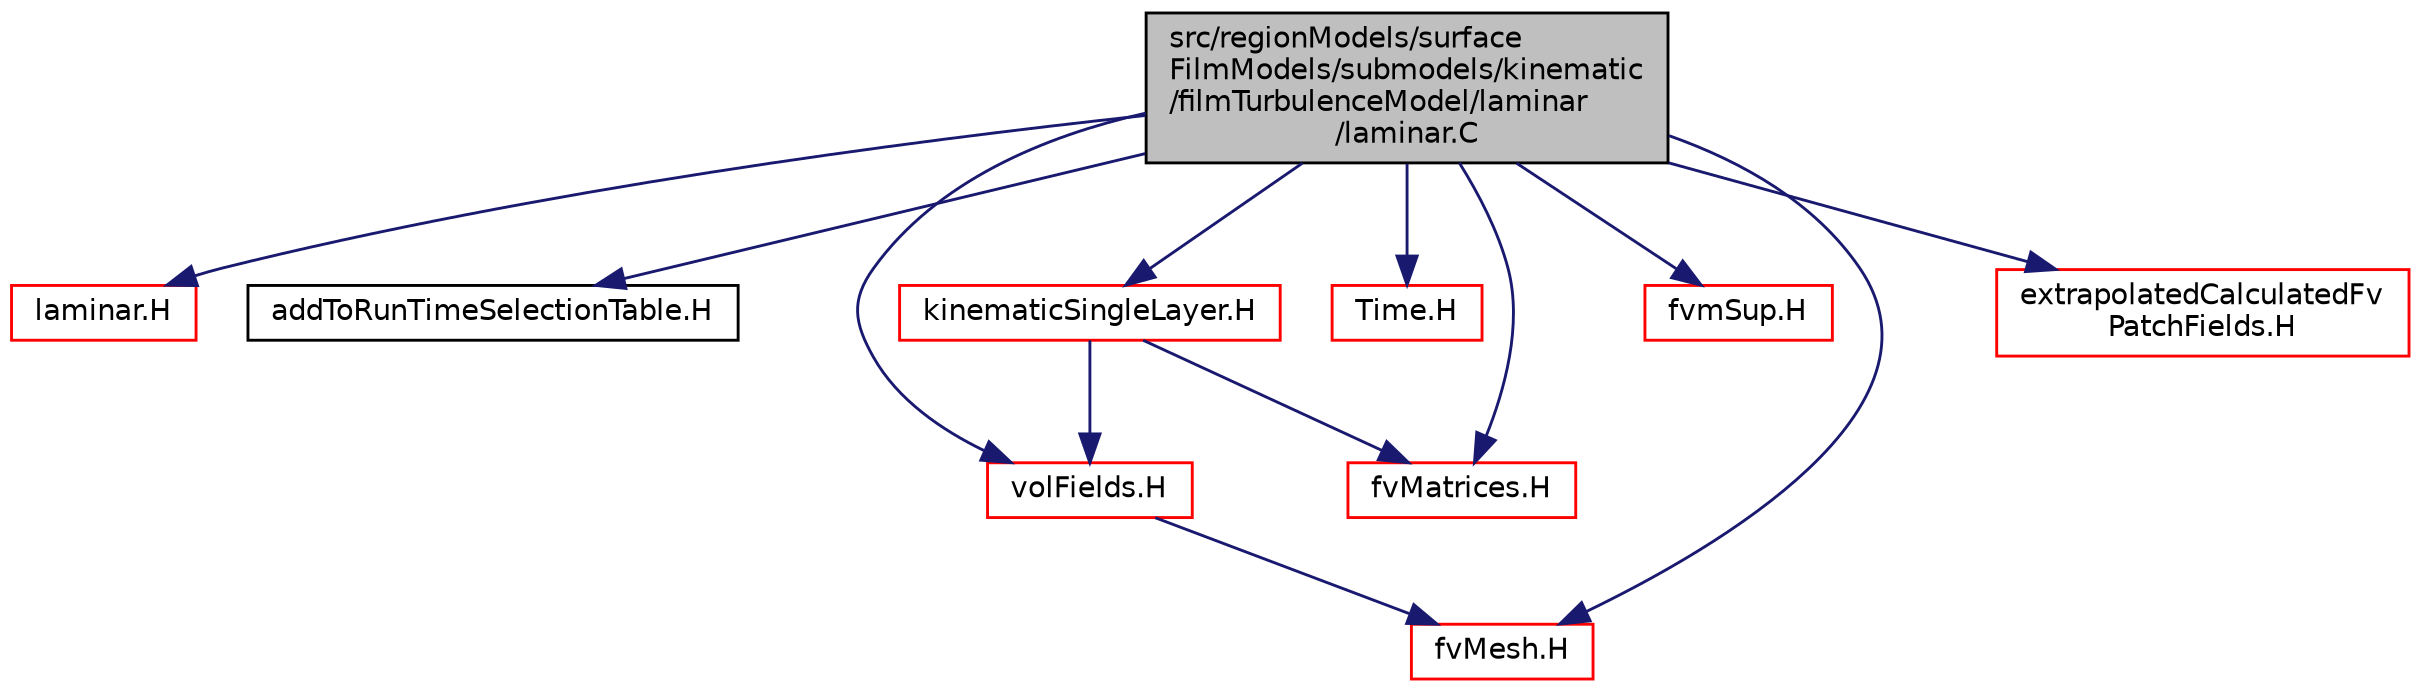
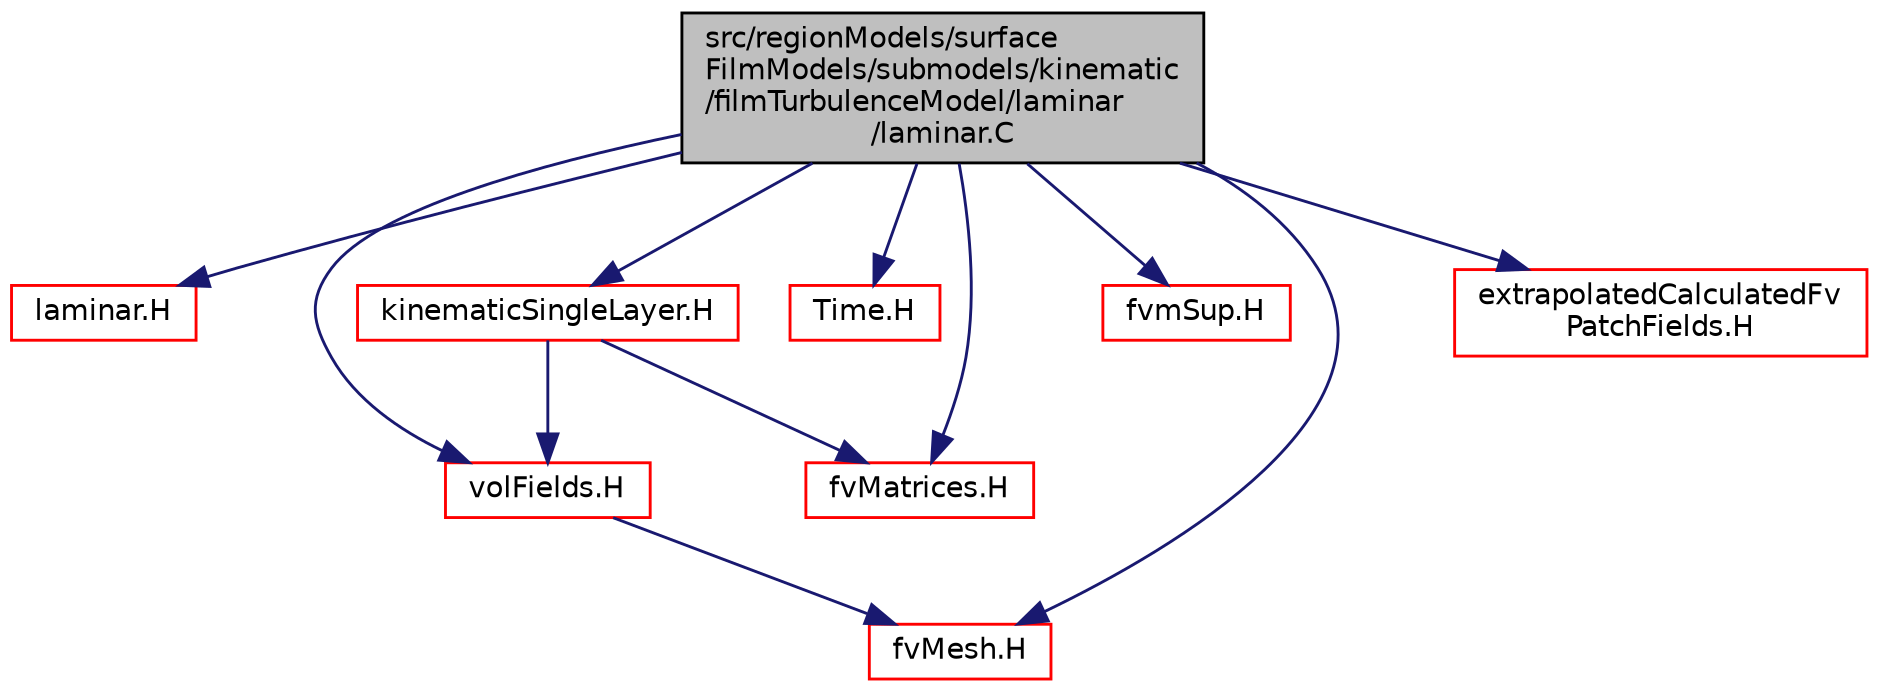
(493, 313) -> none
